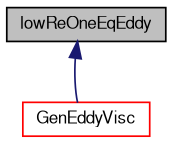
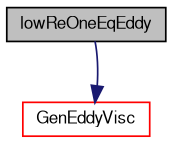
(75, 81) -> (98, 64)
